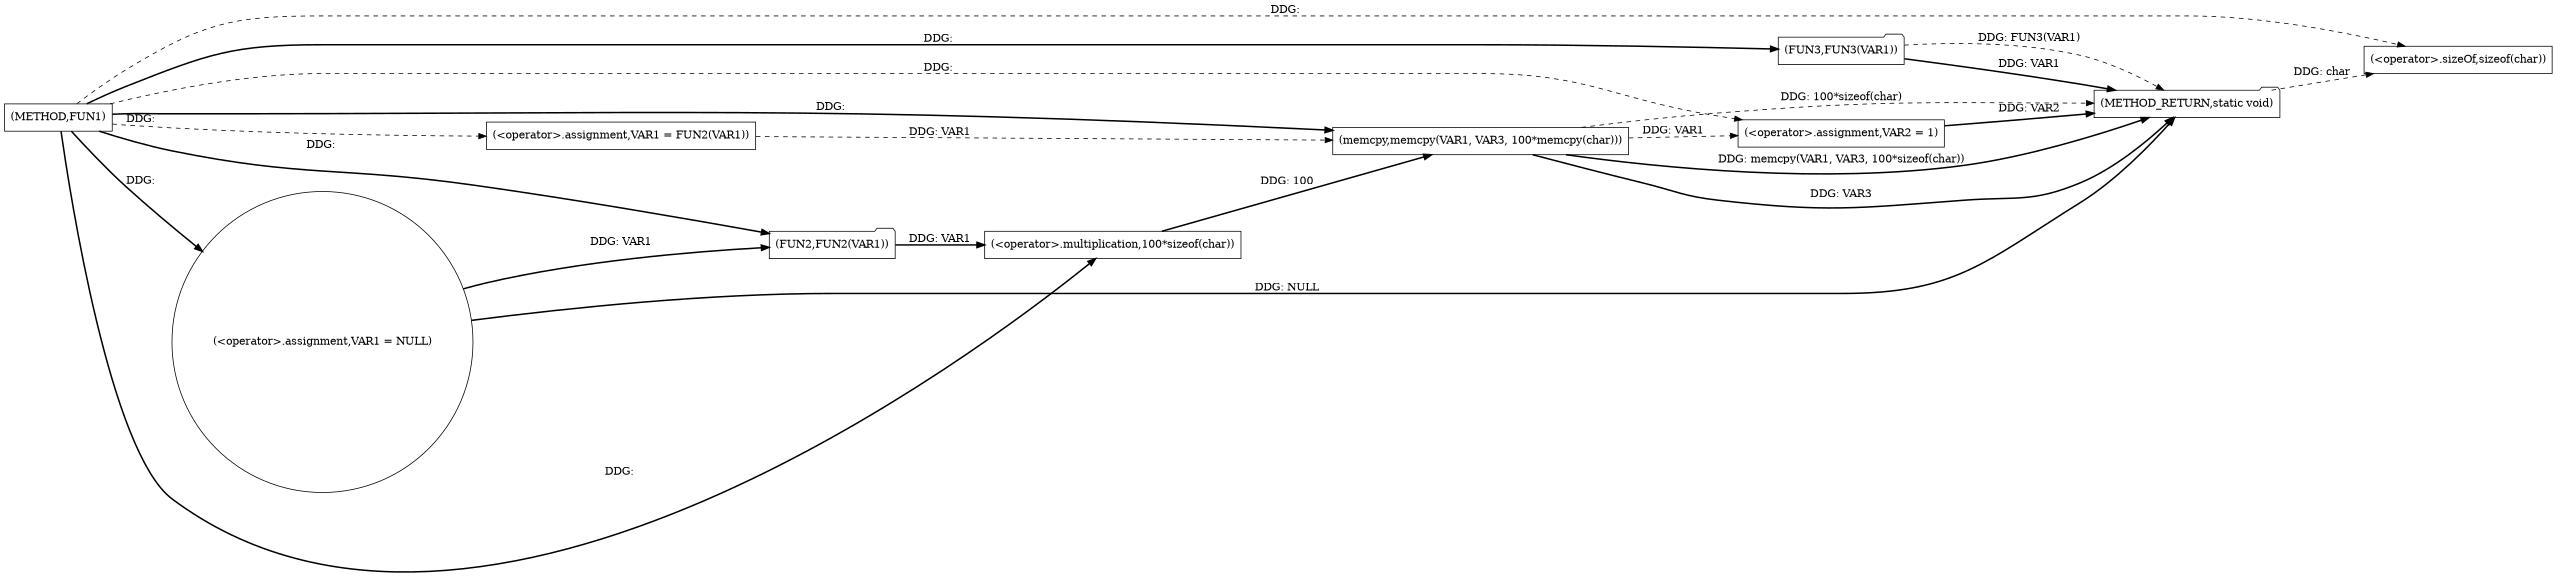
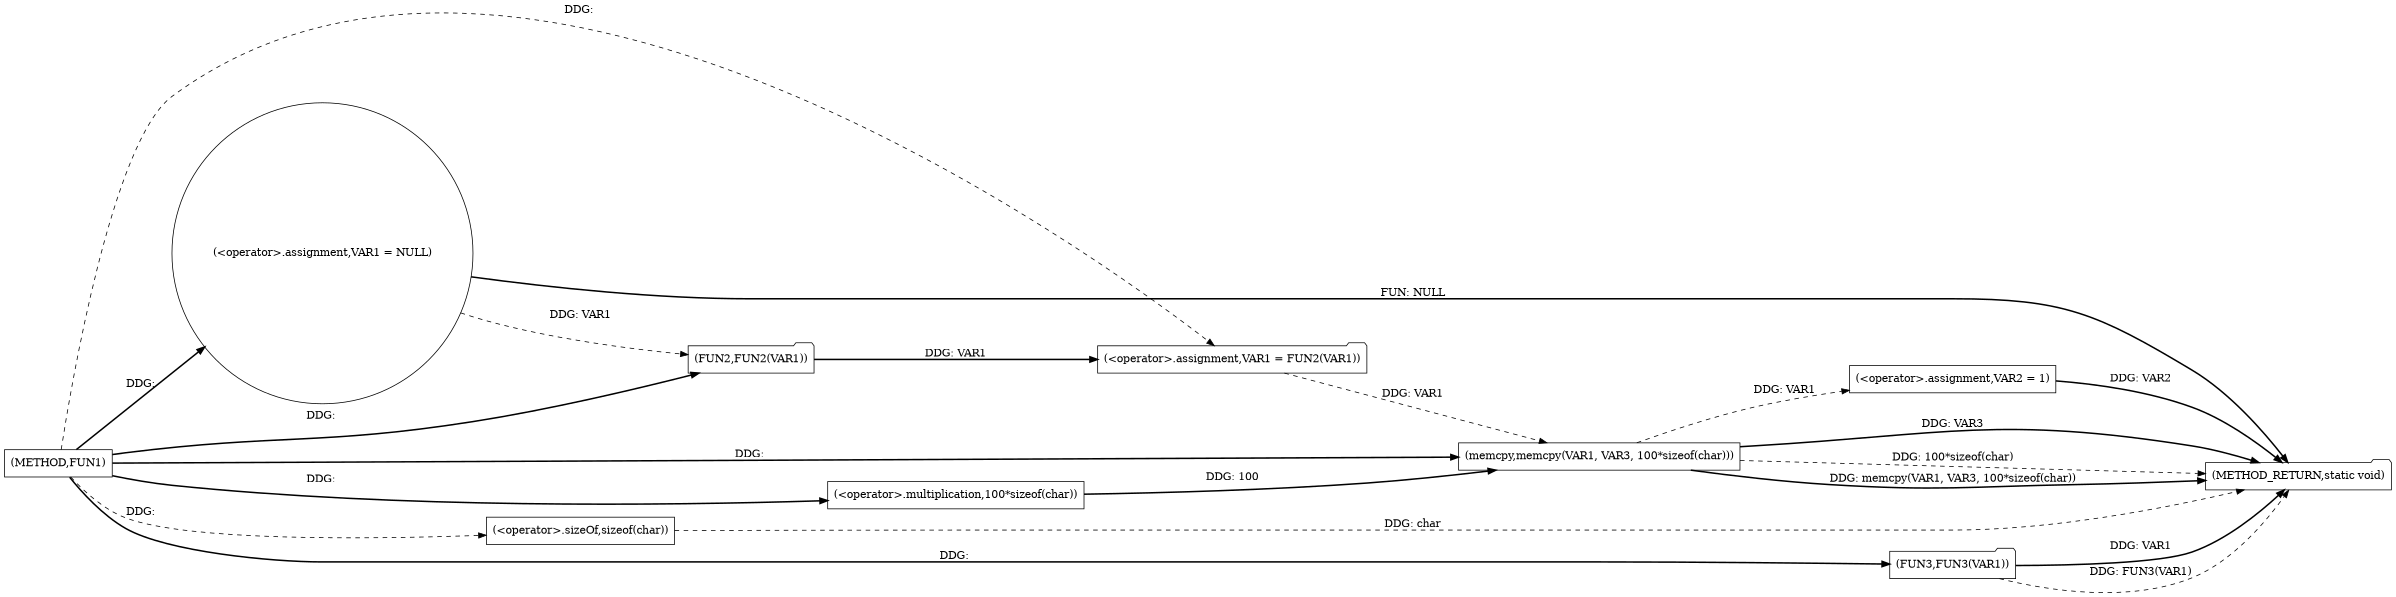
(923, 74) -> none
(2319, 83) -> (1457, 530)
(621, 136) -> (1232, 359)
(1481, 141) -> (1599, 457)
(936, 245) -> (952, 359)
(611, 261) -> (569, 339)
(1287, 288) -> (1413, 293)
